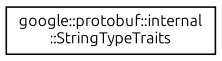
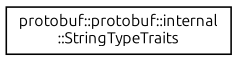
(111, 31) -> (119, 31)
